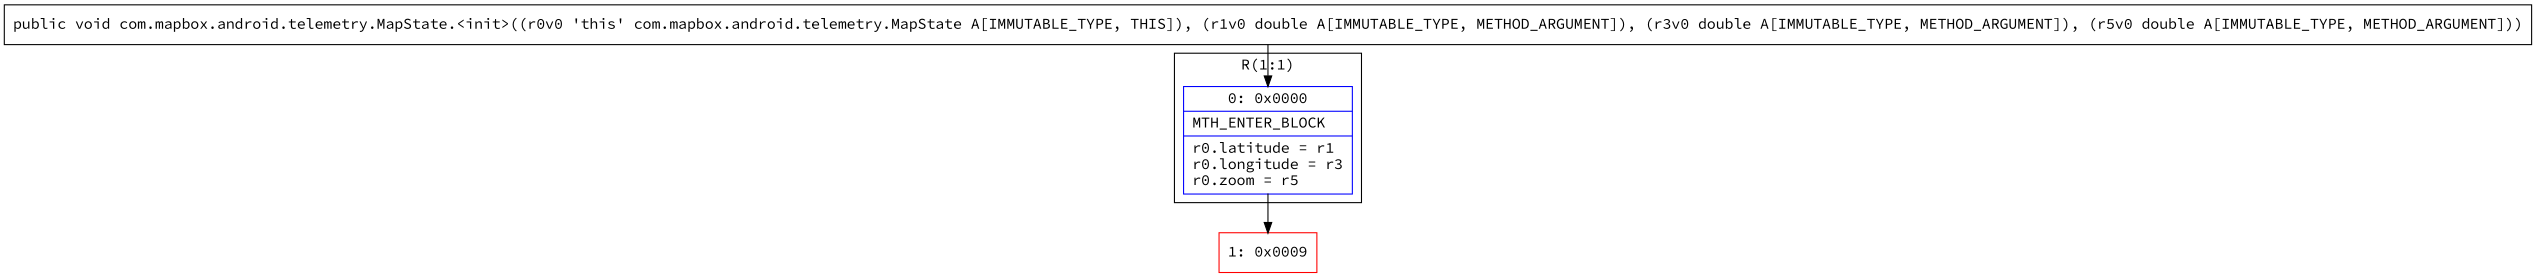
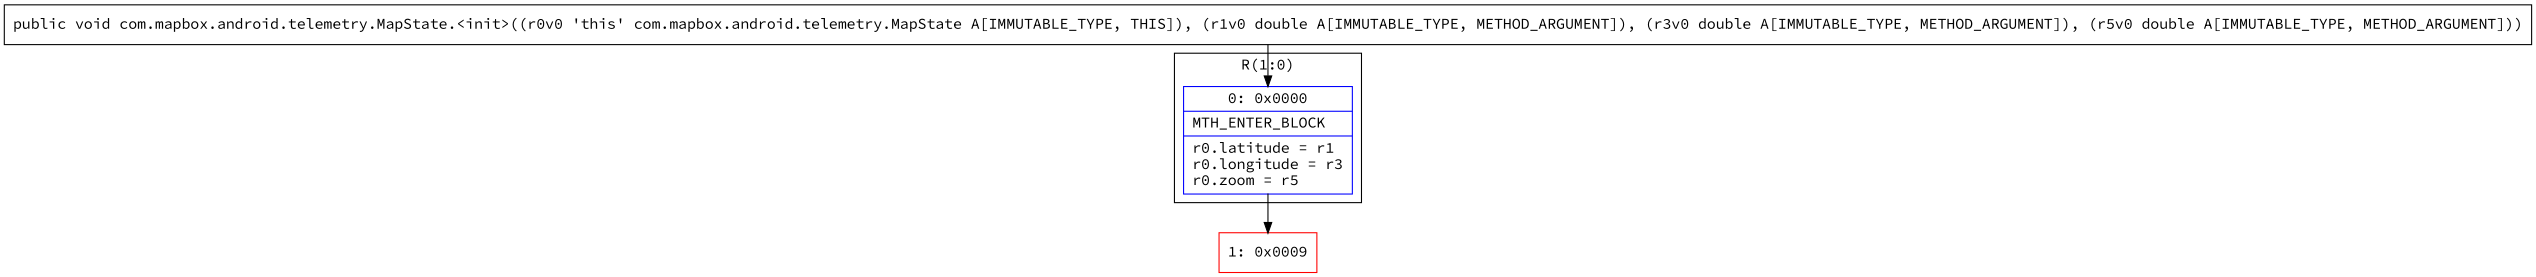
(1268, 66) -> (1268, 66)
